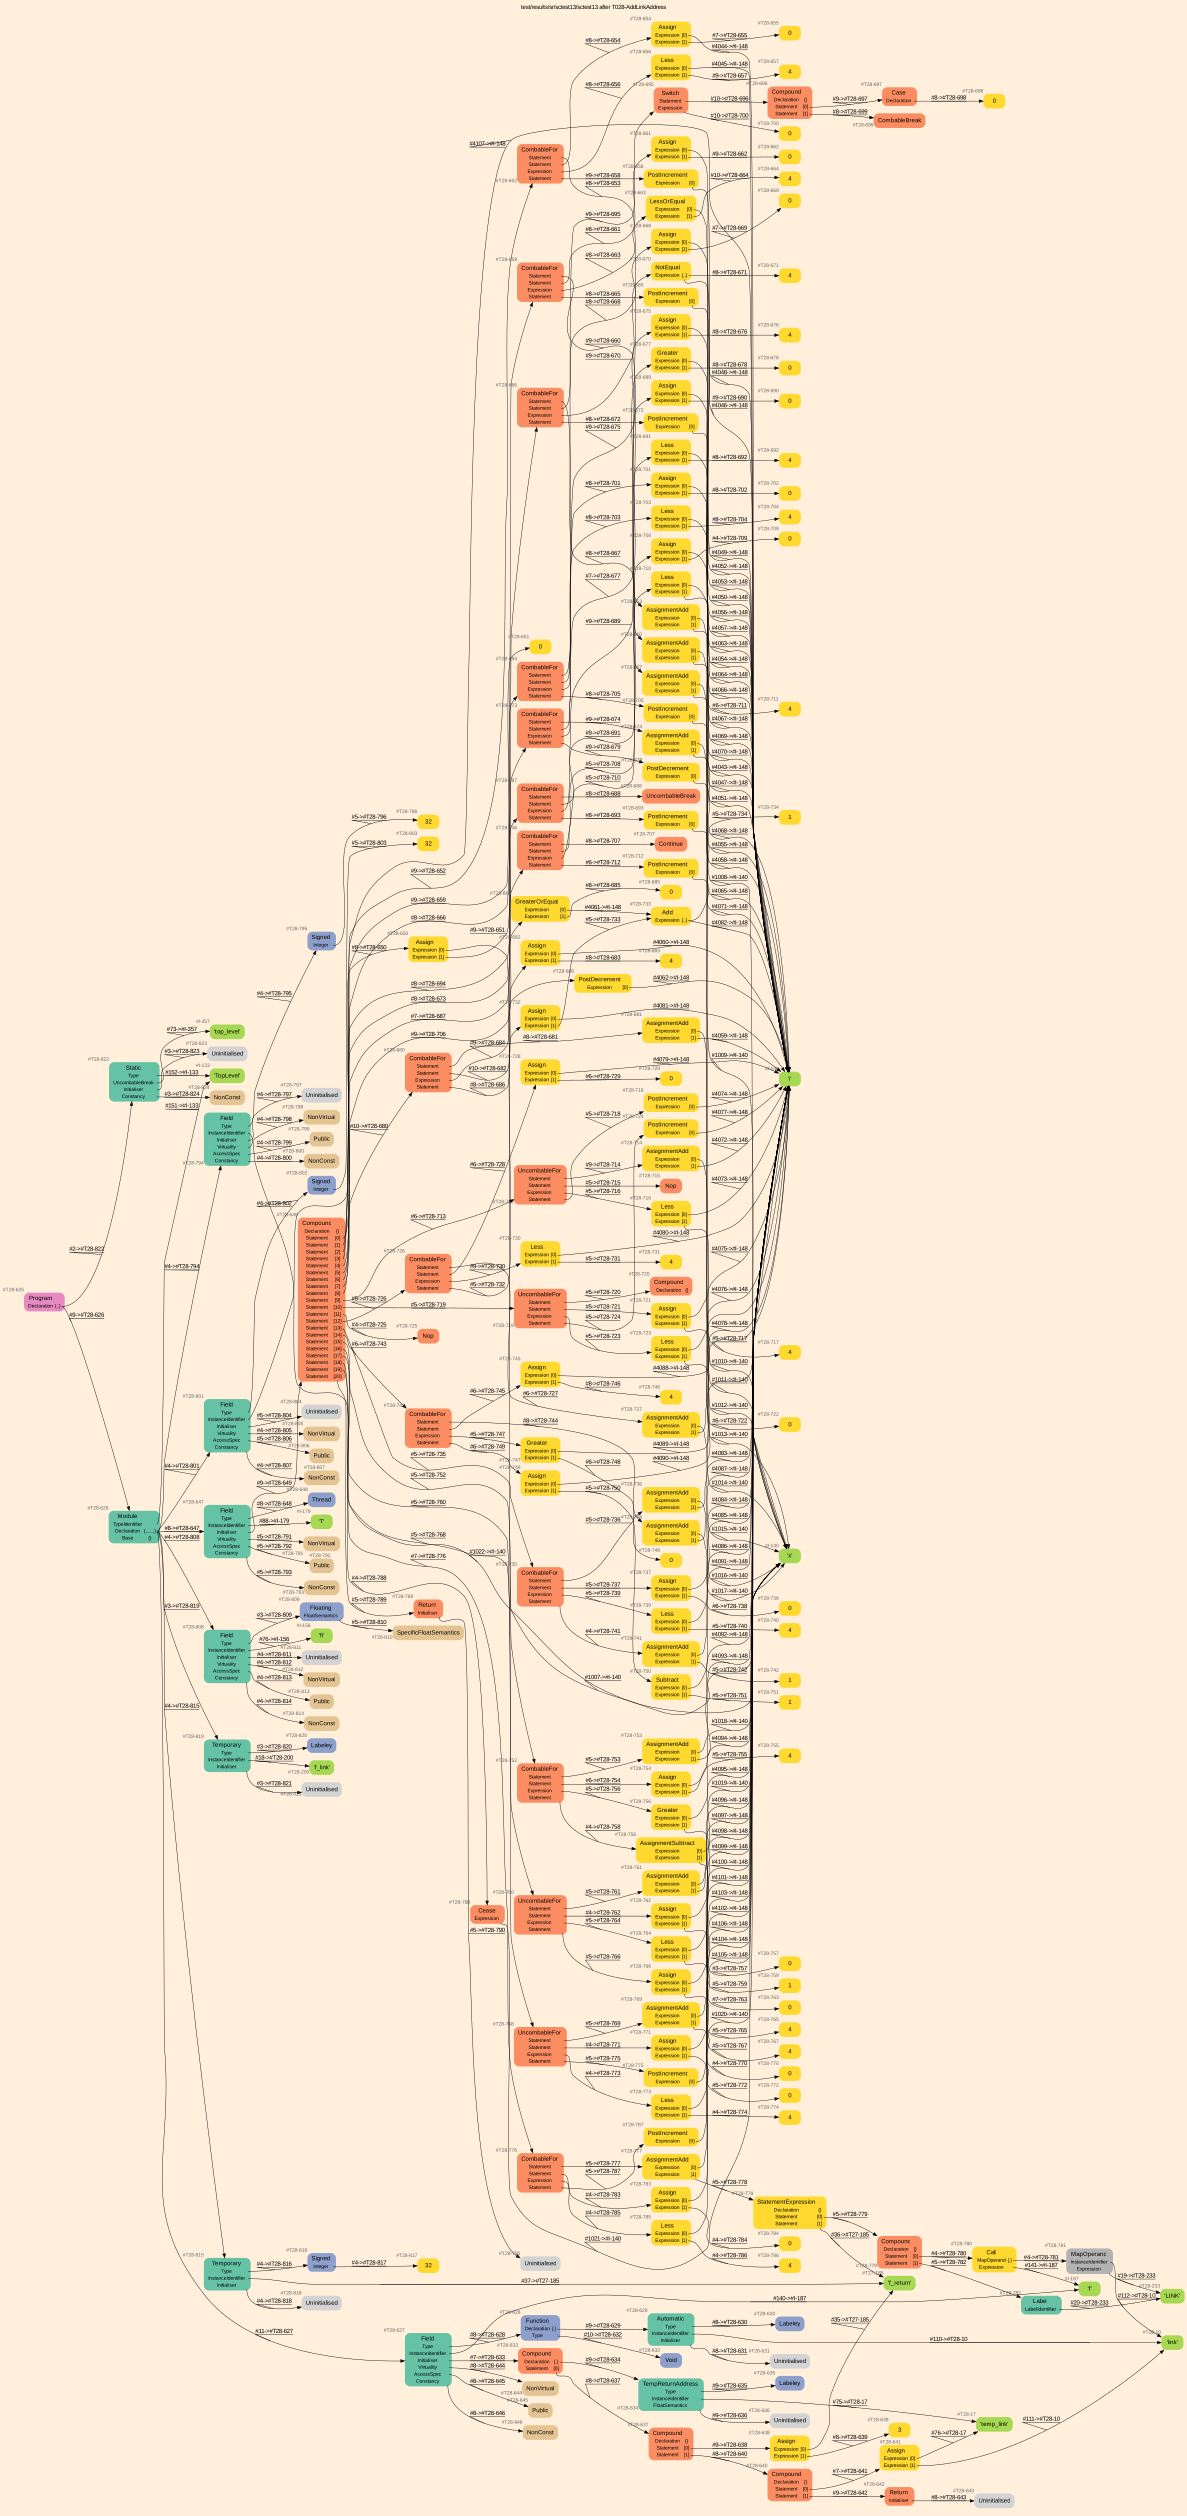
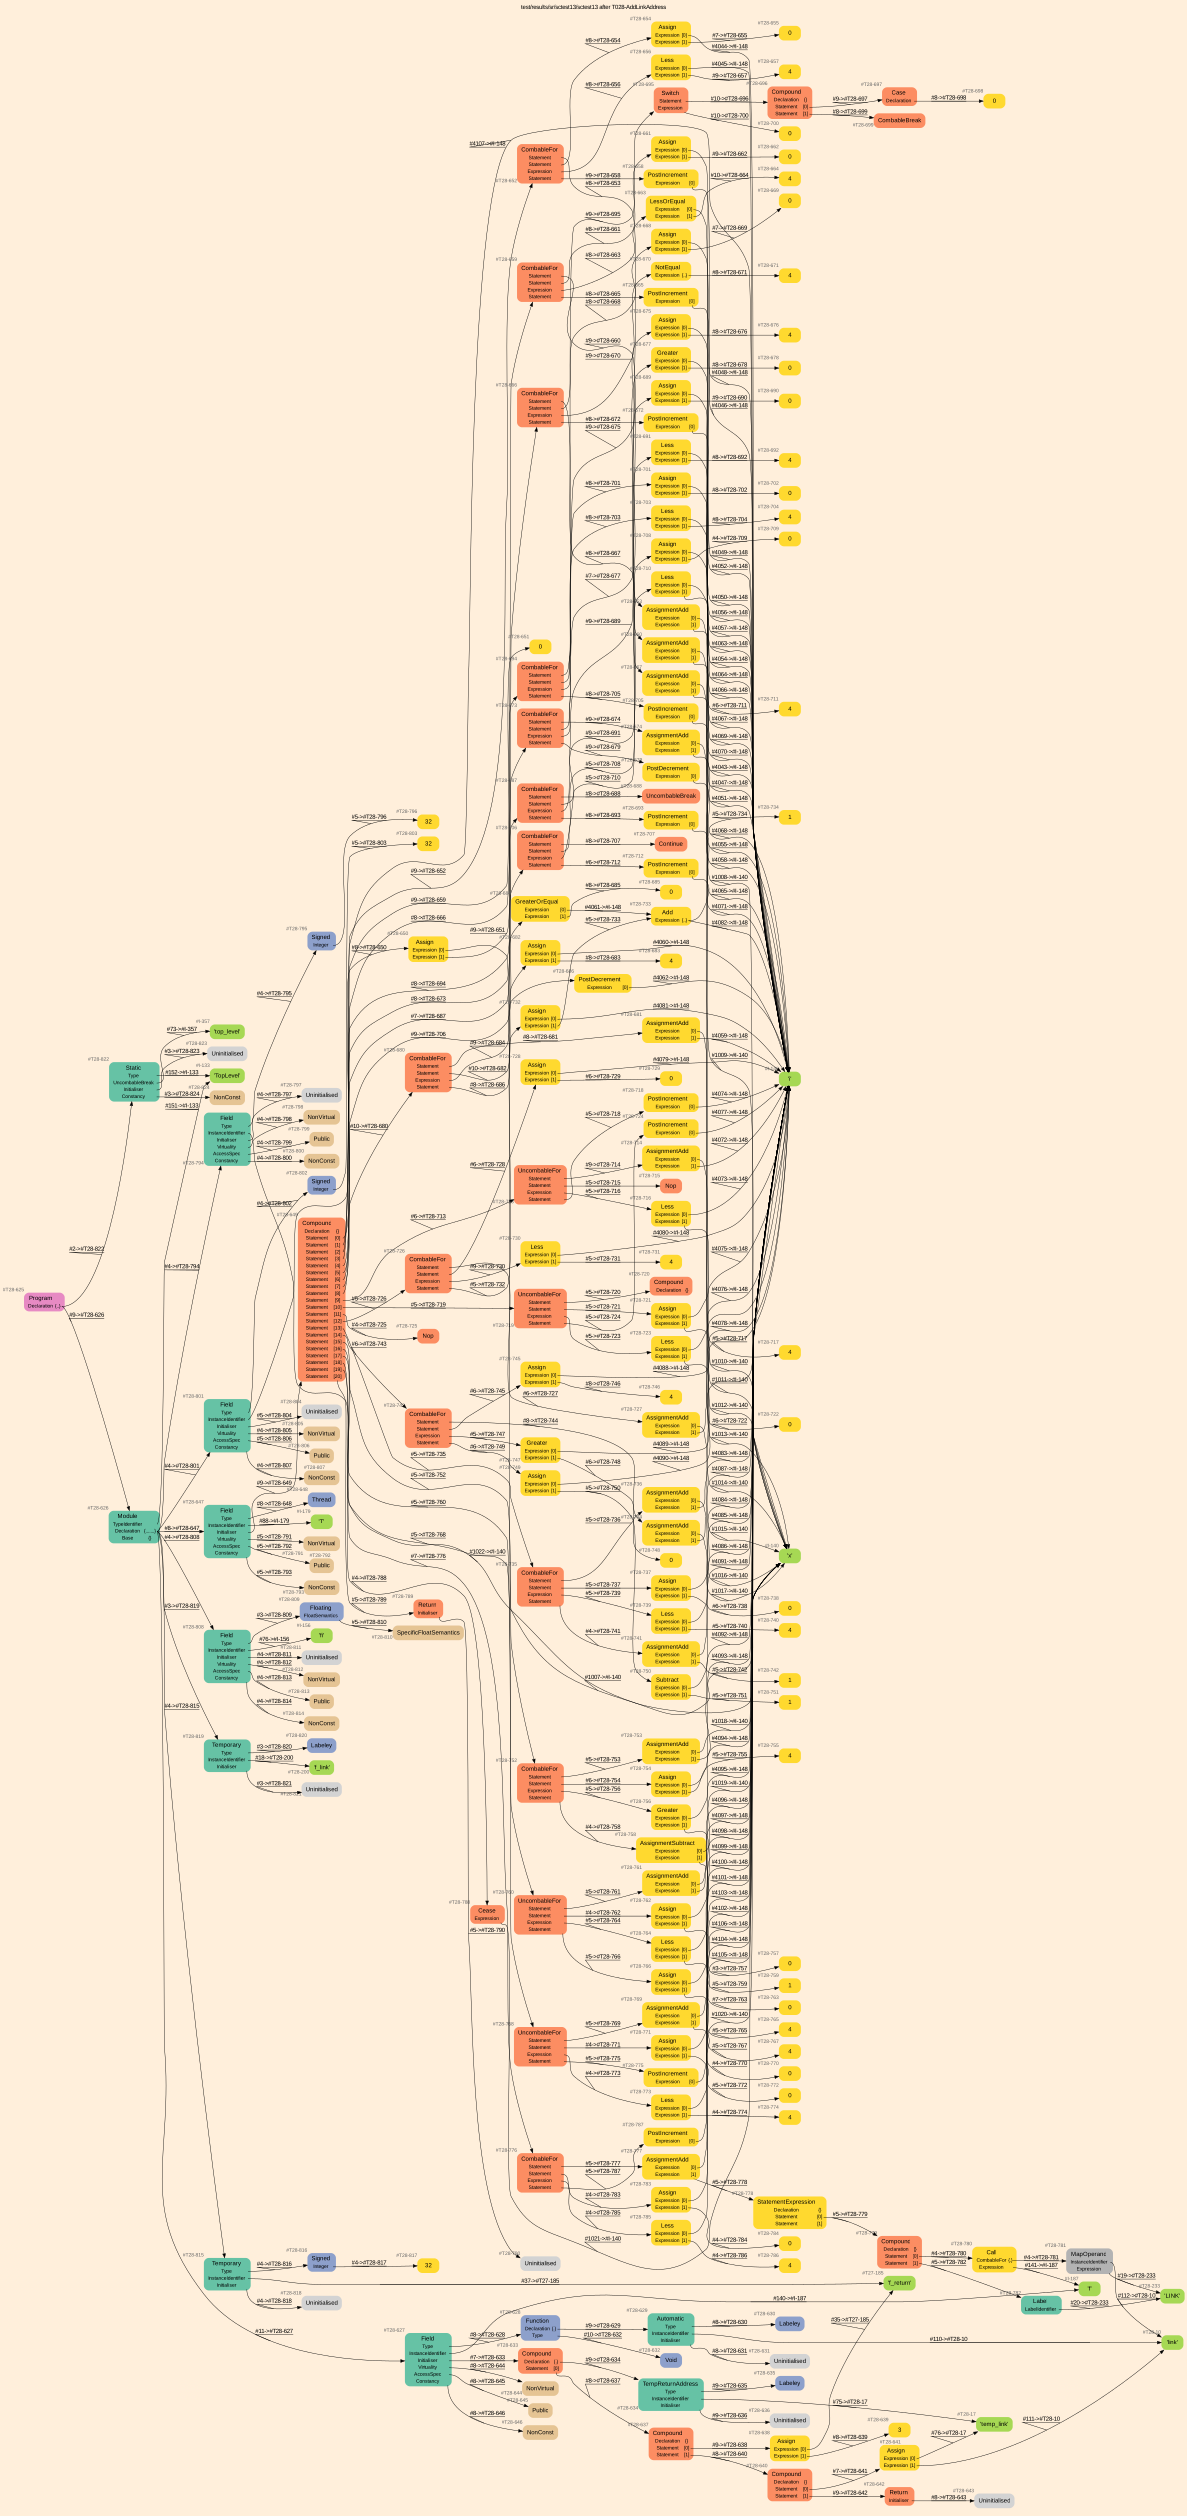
(741, 590) -> none
(848, 2254) -> none
(992, 2260) -> (992, 2260)
(670, 2406) -> (670, 2406)
